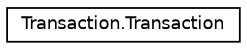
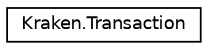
(123, 25) -> (104, 25)
